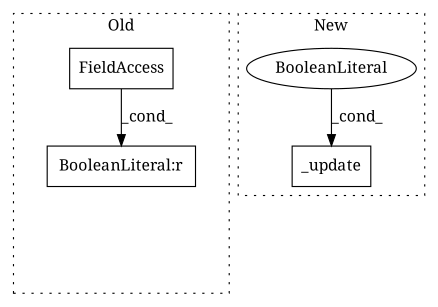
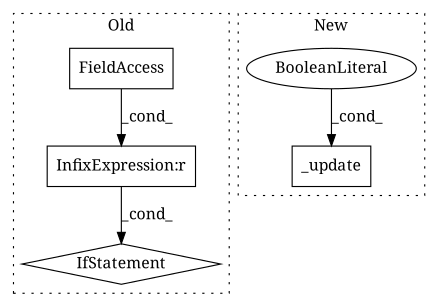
(121, 166) -> (121, 166)
none -> (121, 264)
